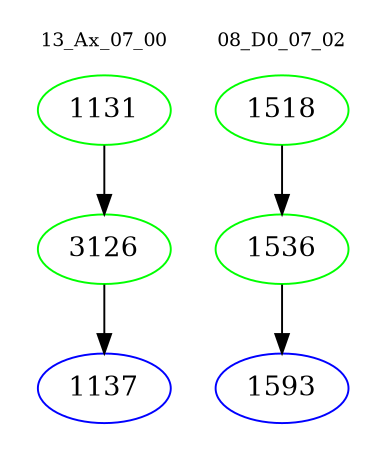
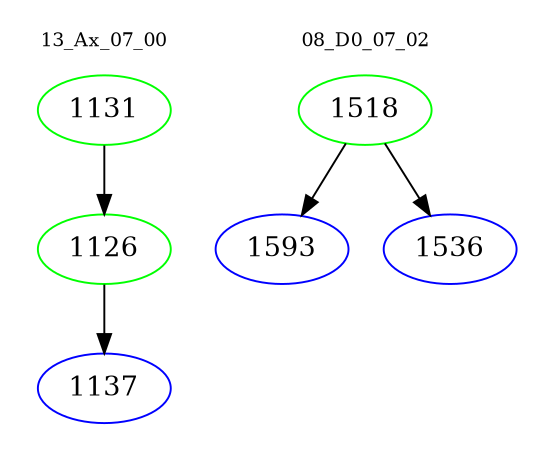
(104, 249) -> (104, 249)
(282, 249) -> (450, 249)
(282, 309) -> (329, 171)
